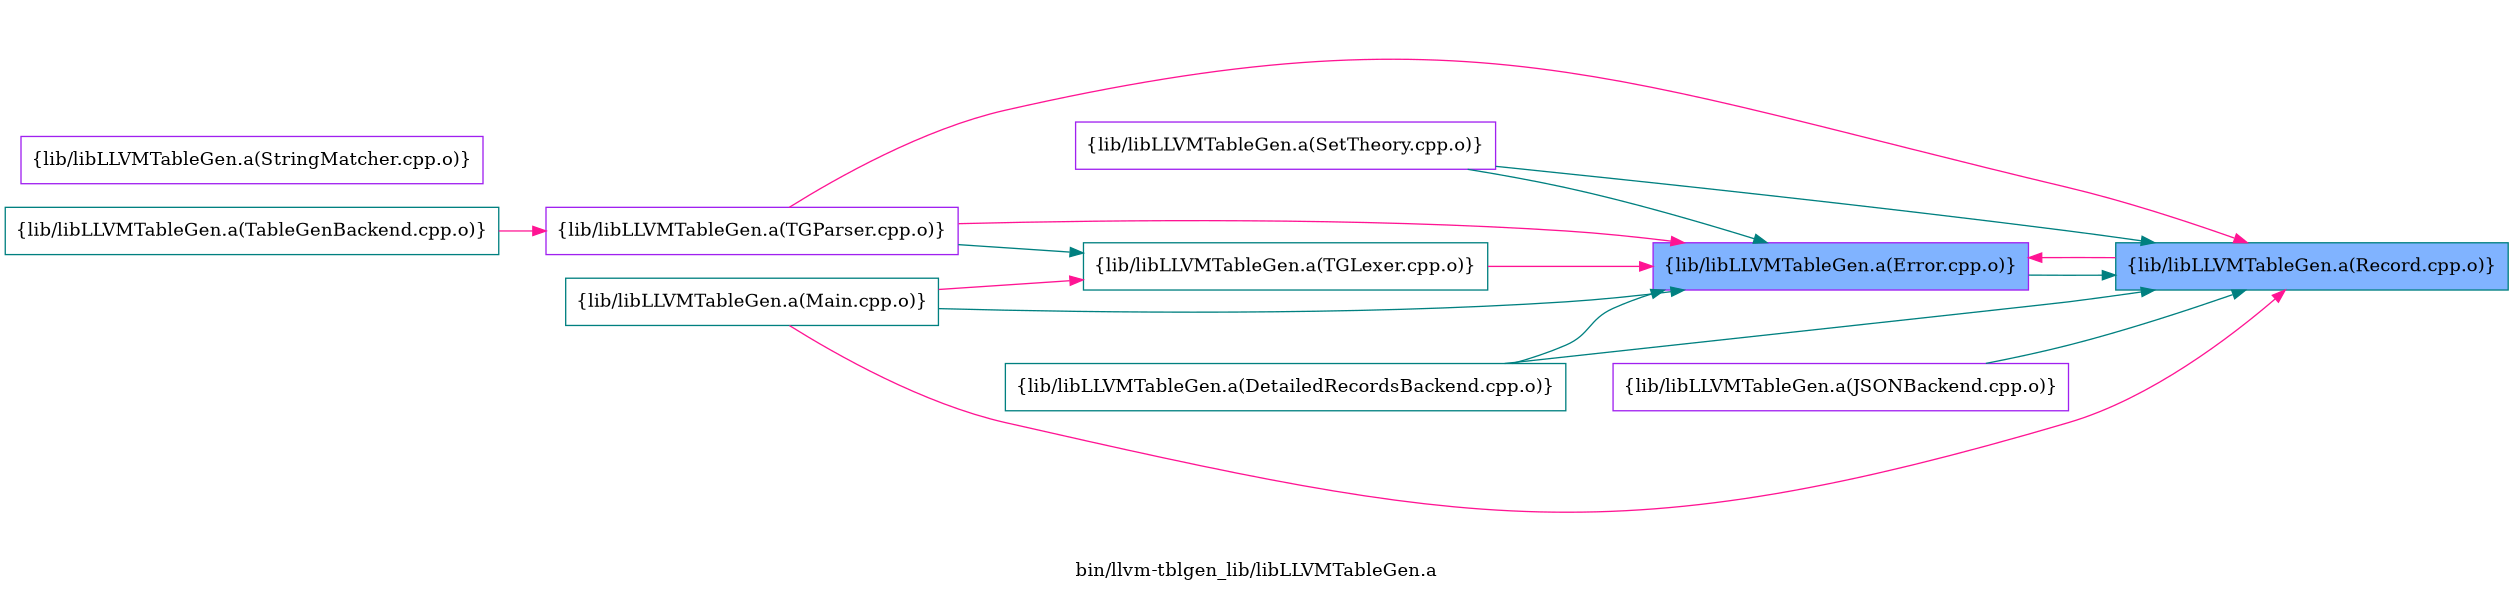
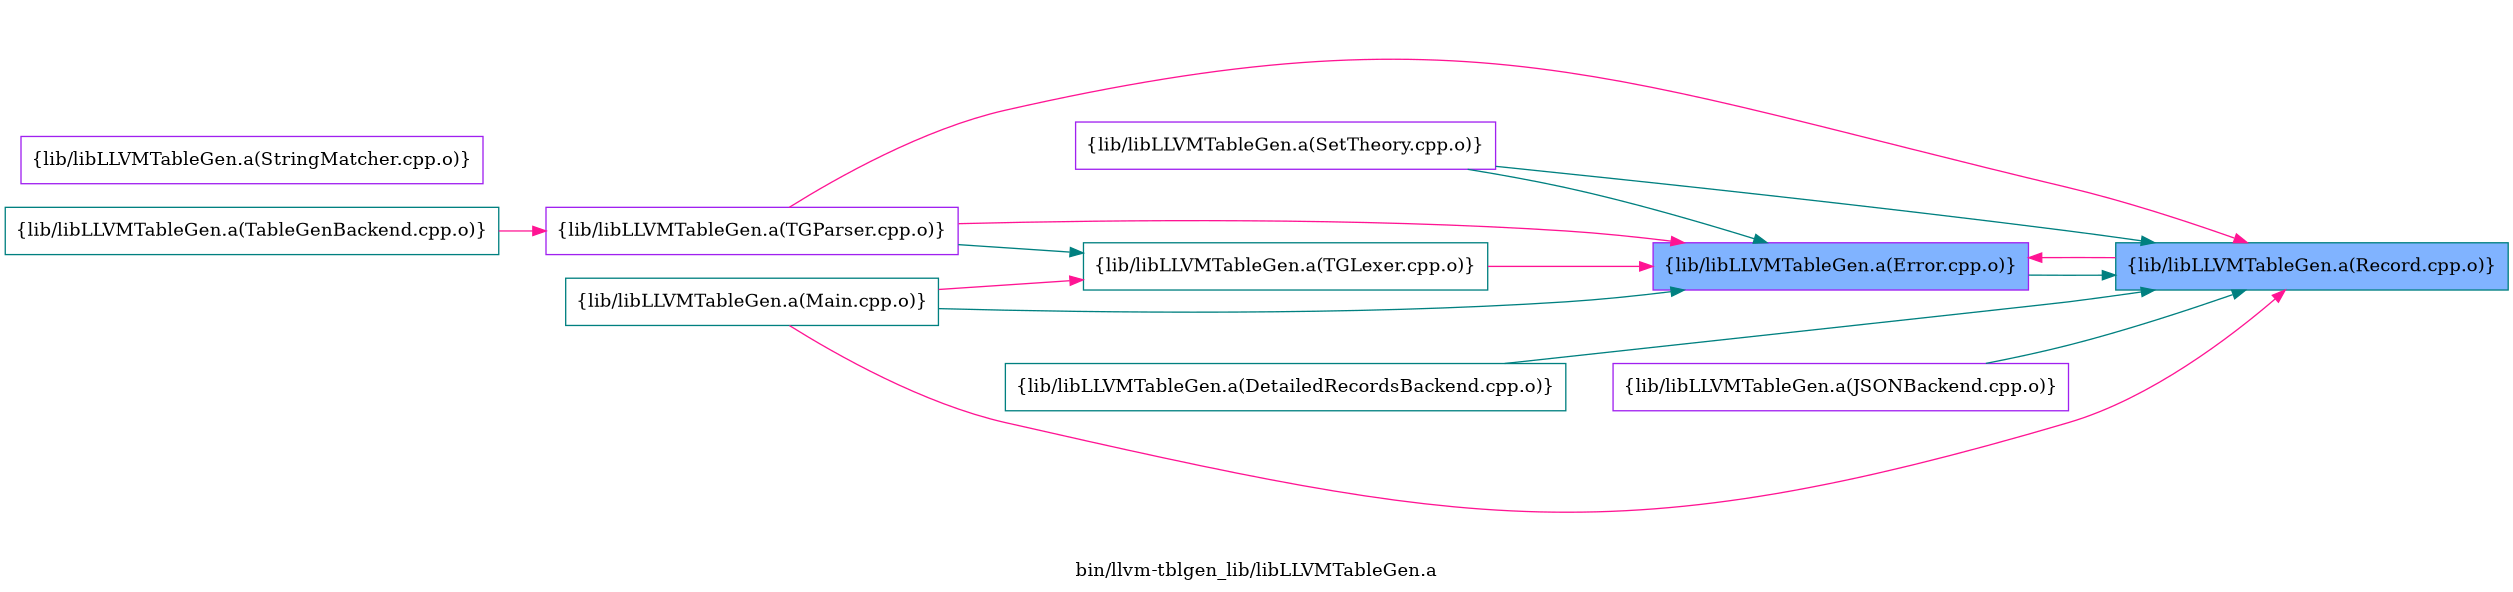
(1584, 333) -> none
